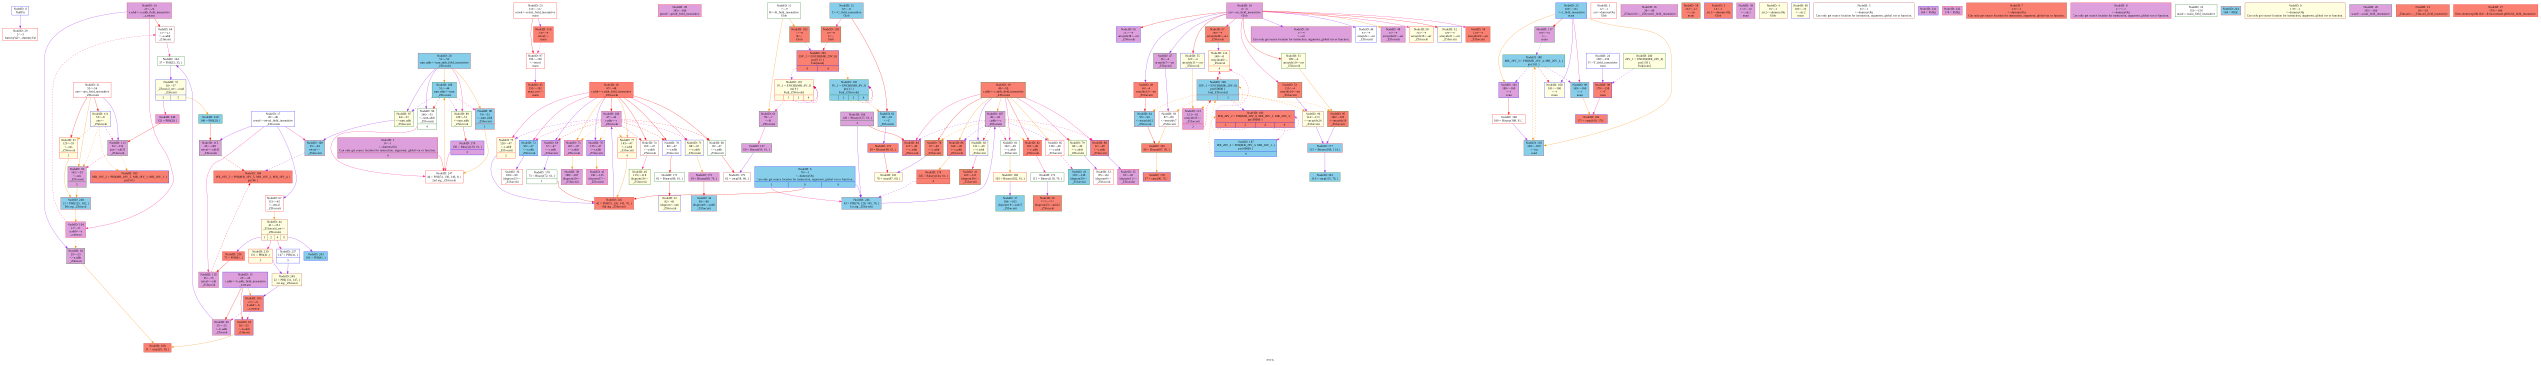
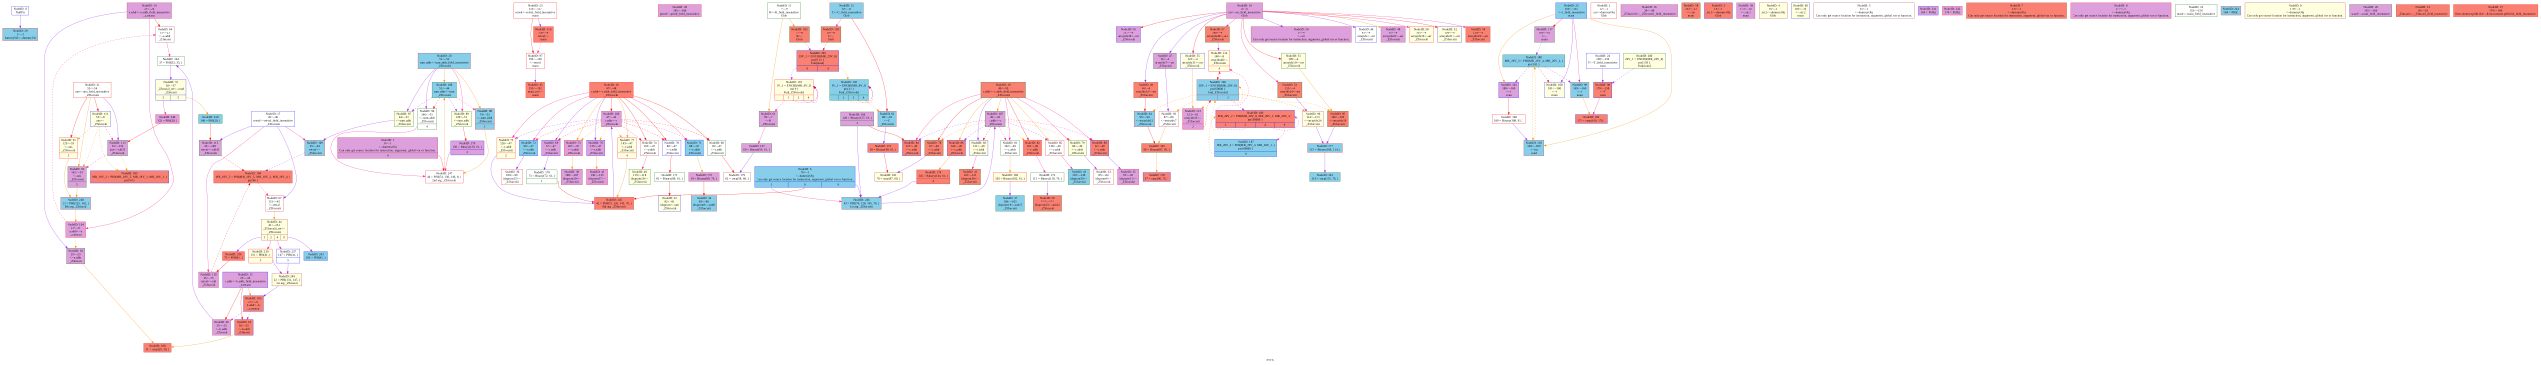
(20, 34) -> (20, 34)
(1219, 63) -> (1219, 63)
(694, 148) -> (694, 148)
(1066, 162) -> (1066, 162)
none -> (262, 188)
(899, 190) -> (899, 190)
